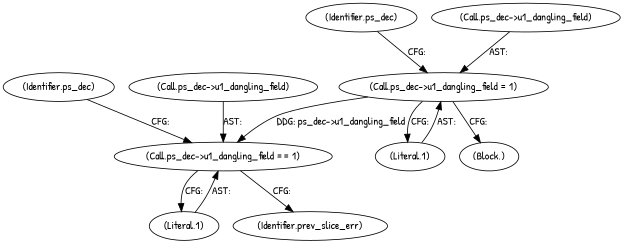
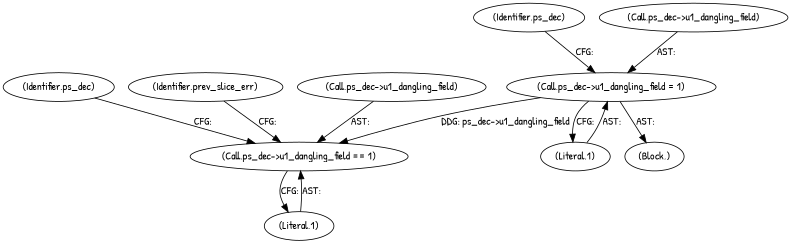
(480, 122) -> (647, 122)
(264, 189) -> (249, 119)
